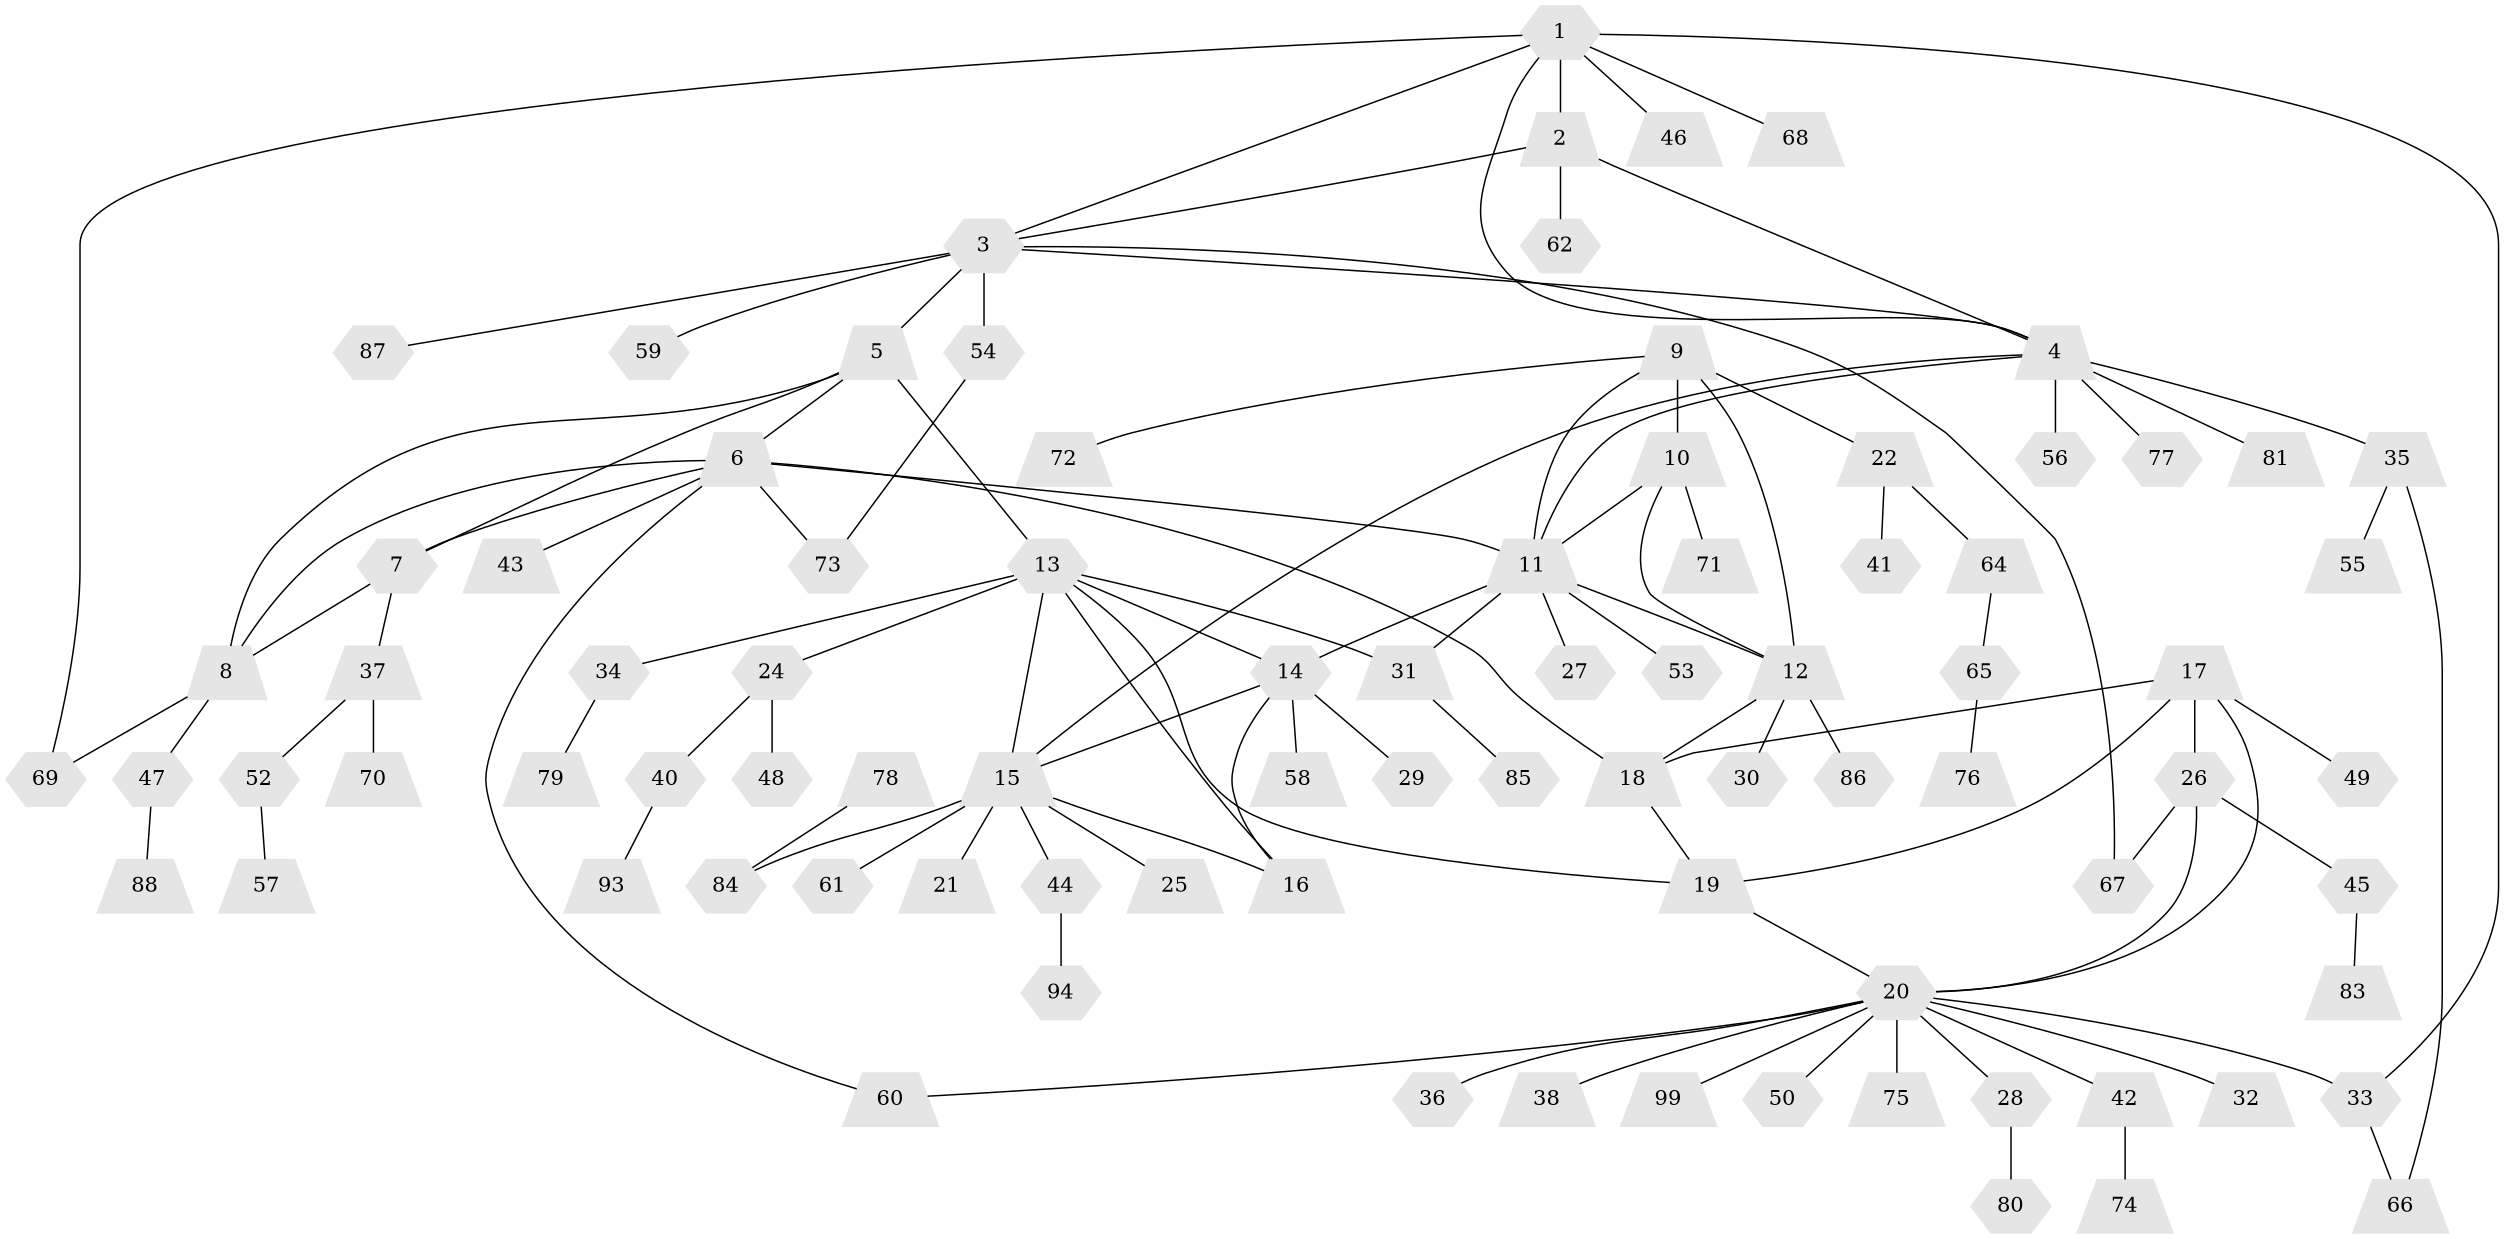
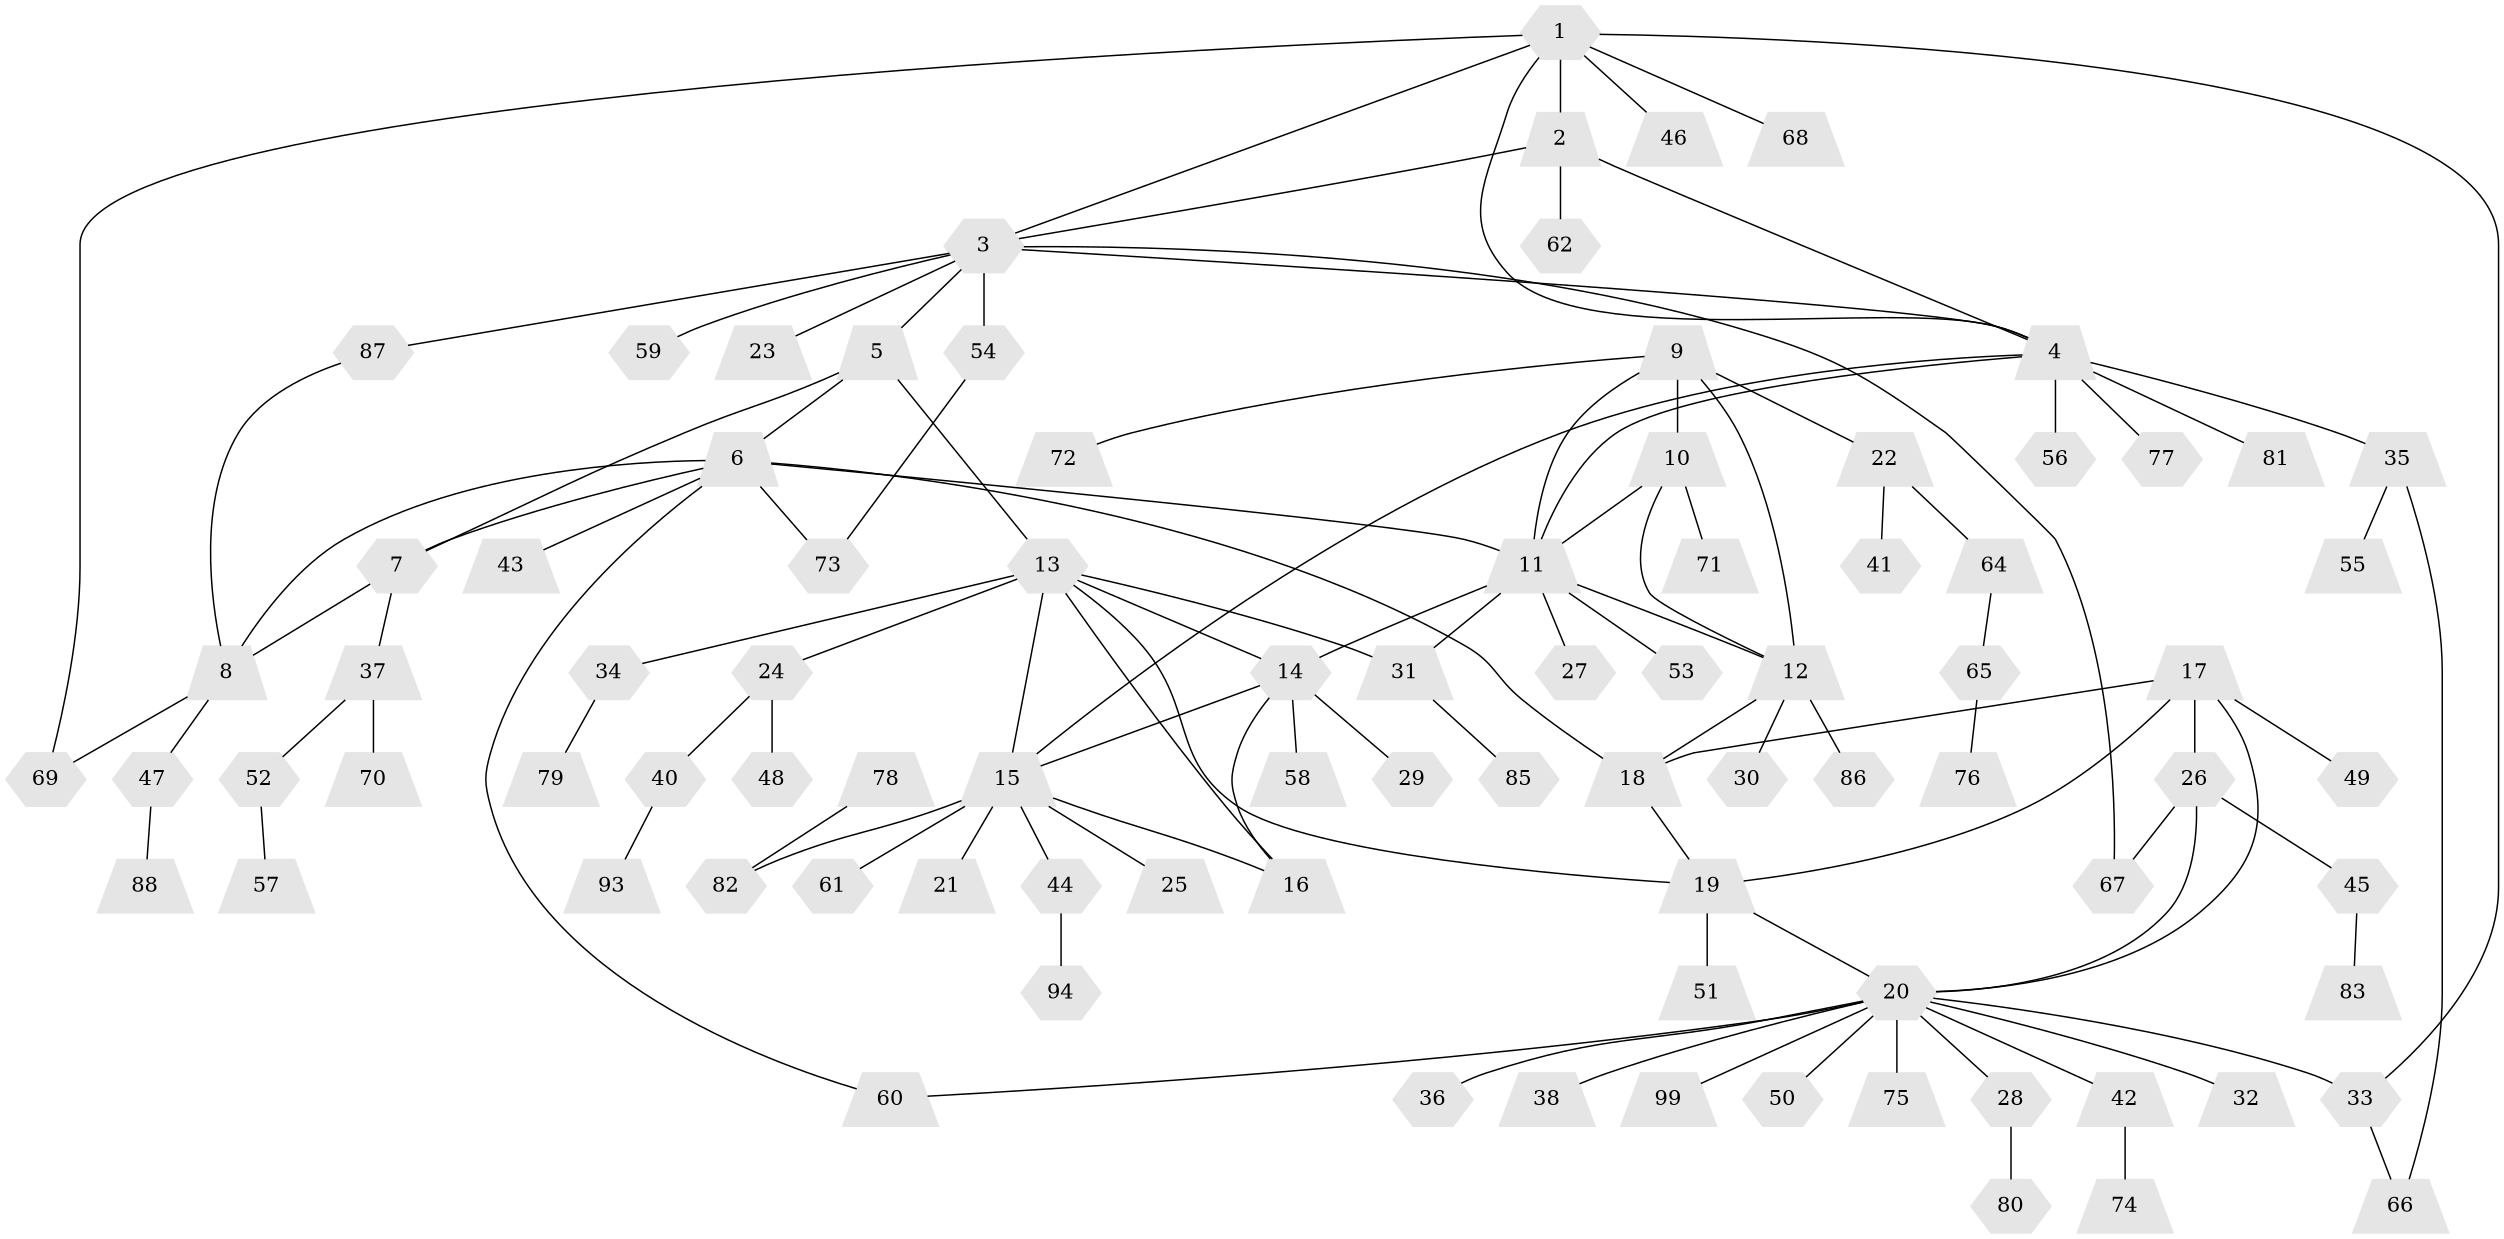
none -> (763, 353)
(487, 430) -> (221, 475)
(726, 886) -> (726, 886)
none -> (1707, 993)
